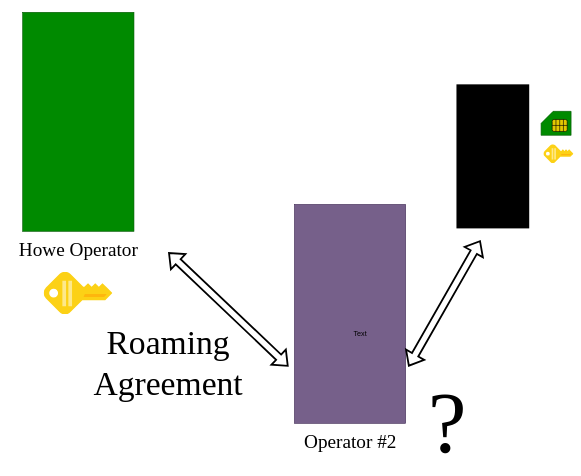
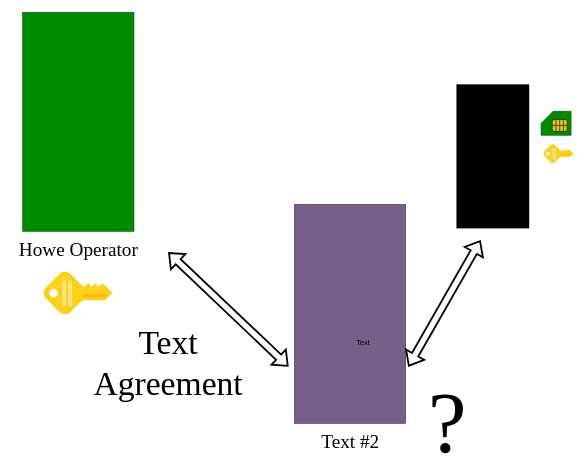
(360, 333) -> (363, 342)
(168, 363) -> (168, 363)
(350, 441) -> (350, 441)
